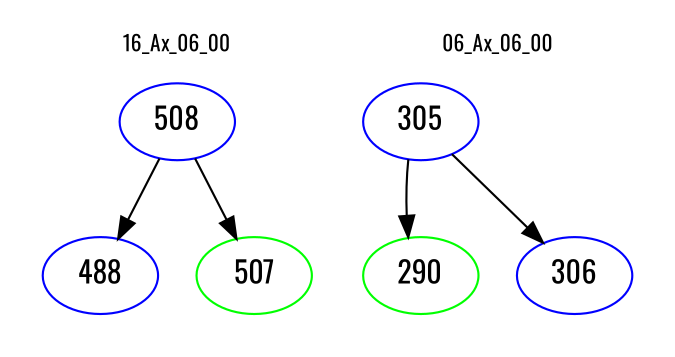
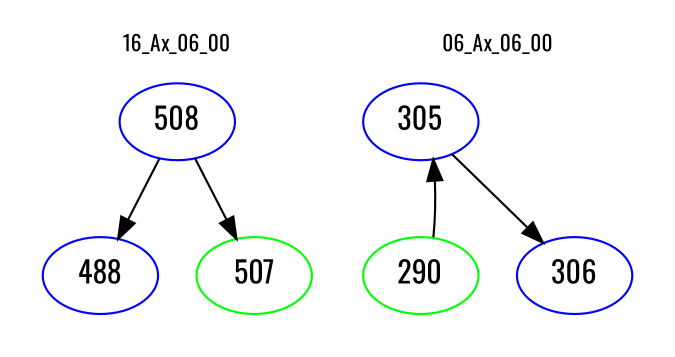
(407, 188) -> (435, 209)
